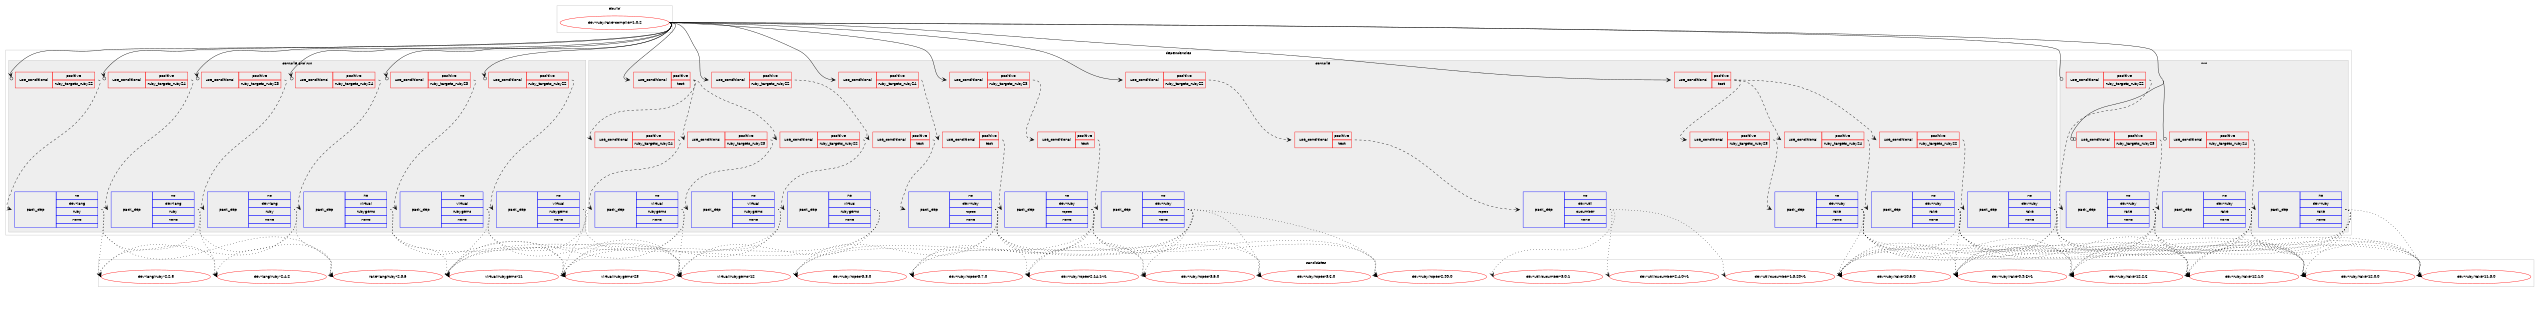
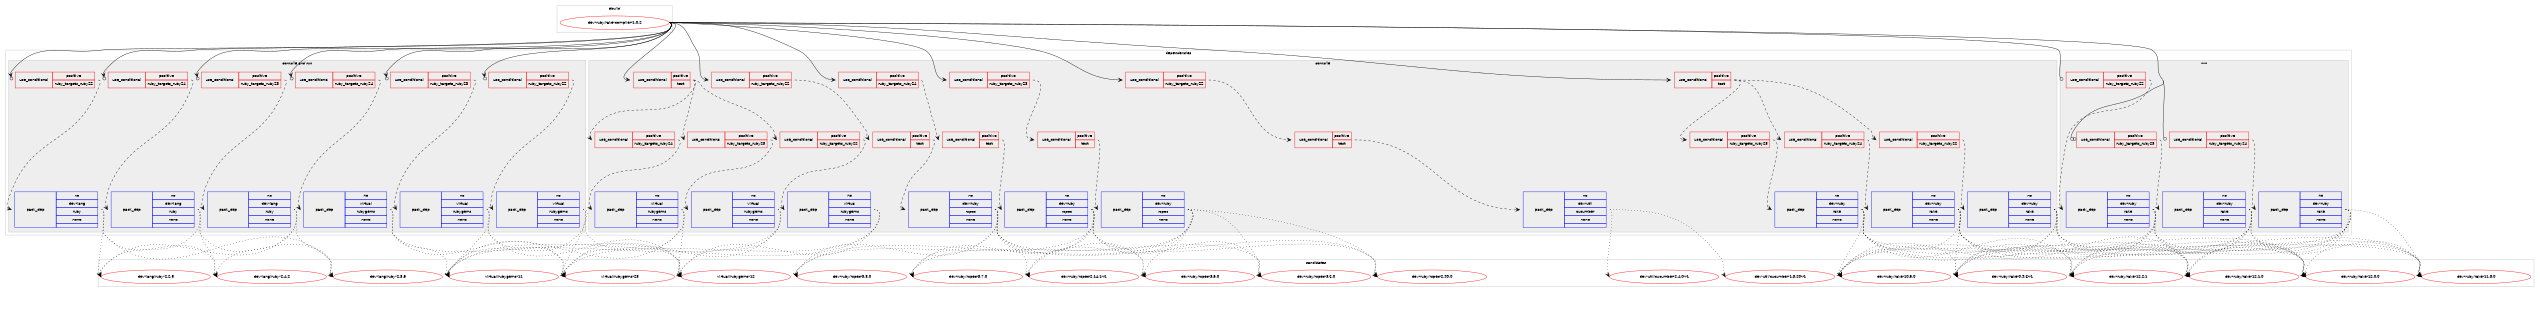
(388, 277) -> (388, 277)
(1548, 277) -> none
(2128, 277) -> (2128, 277)
